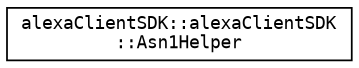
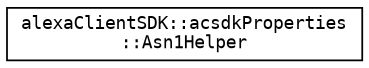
(179, 34) -> (185, 34)
